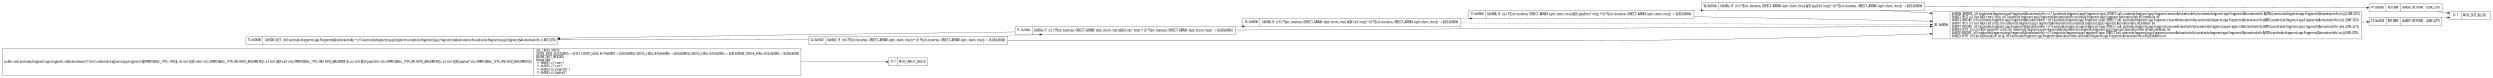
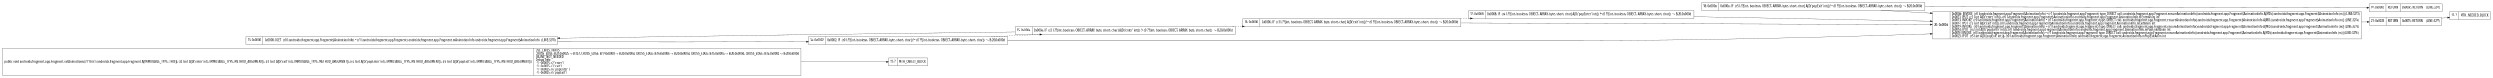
(1696, 11) -> none
(2442, 12) -> none
(2475, 16) -> (2475, 16)
(1696, 24) -> (1696, 24)
(1583, 28) -> none
(684, 39) -> (682, 42)
